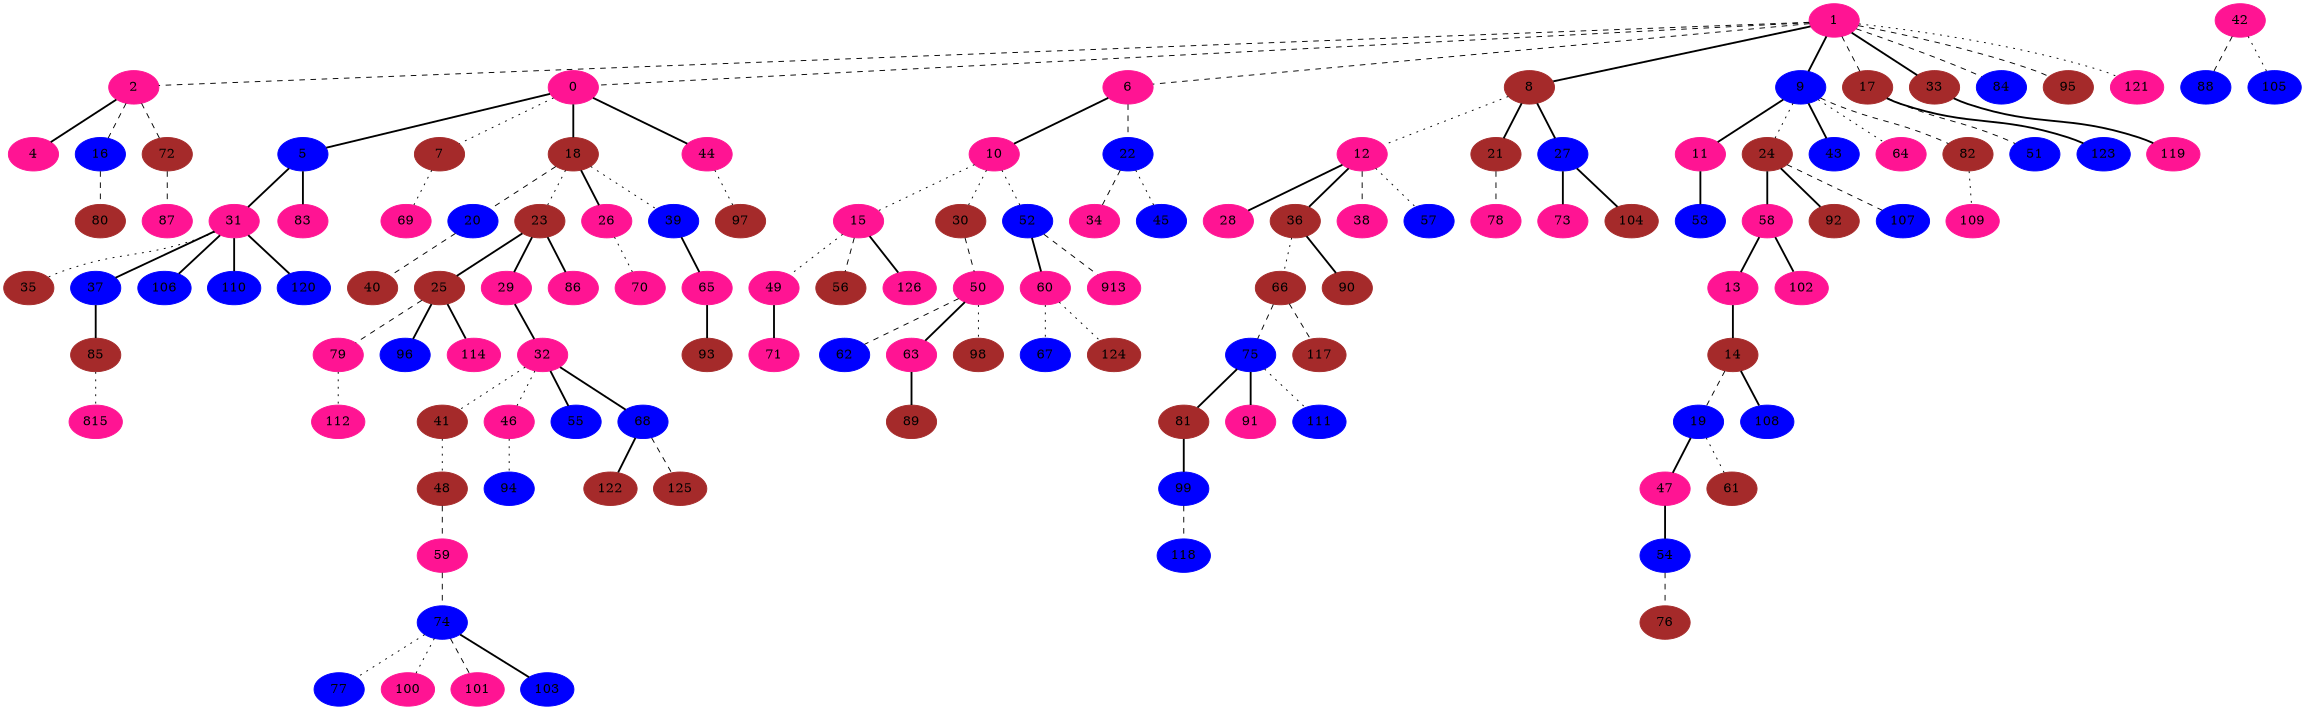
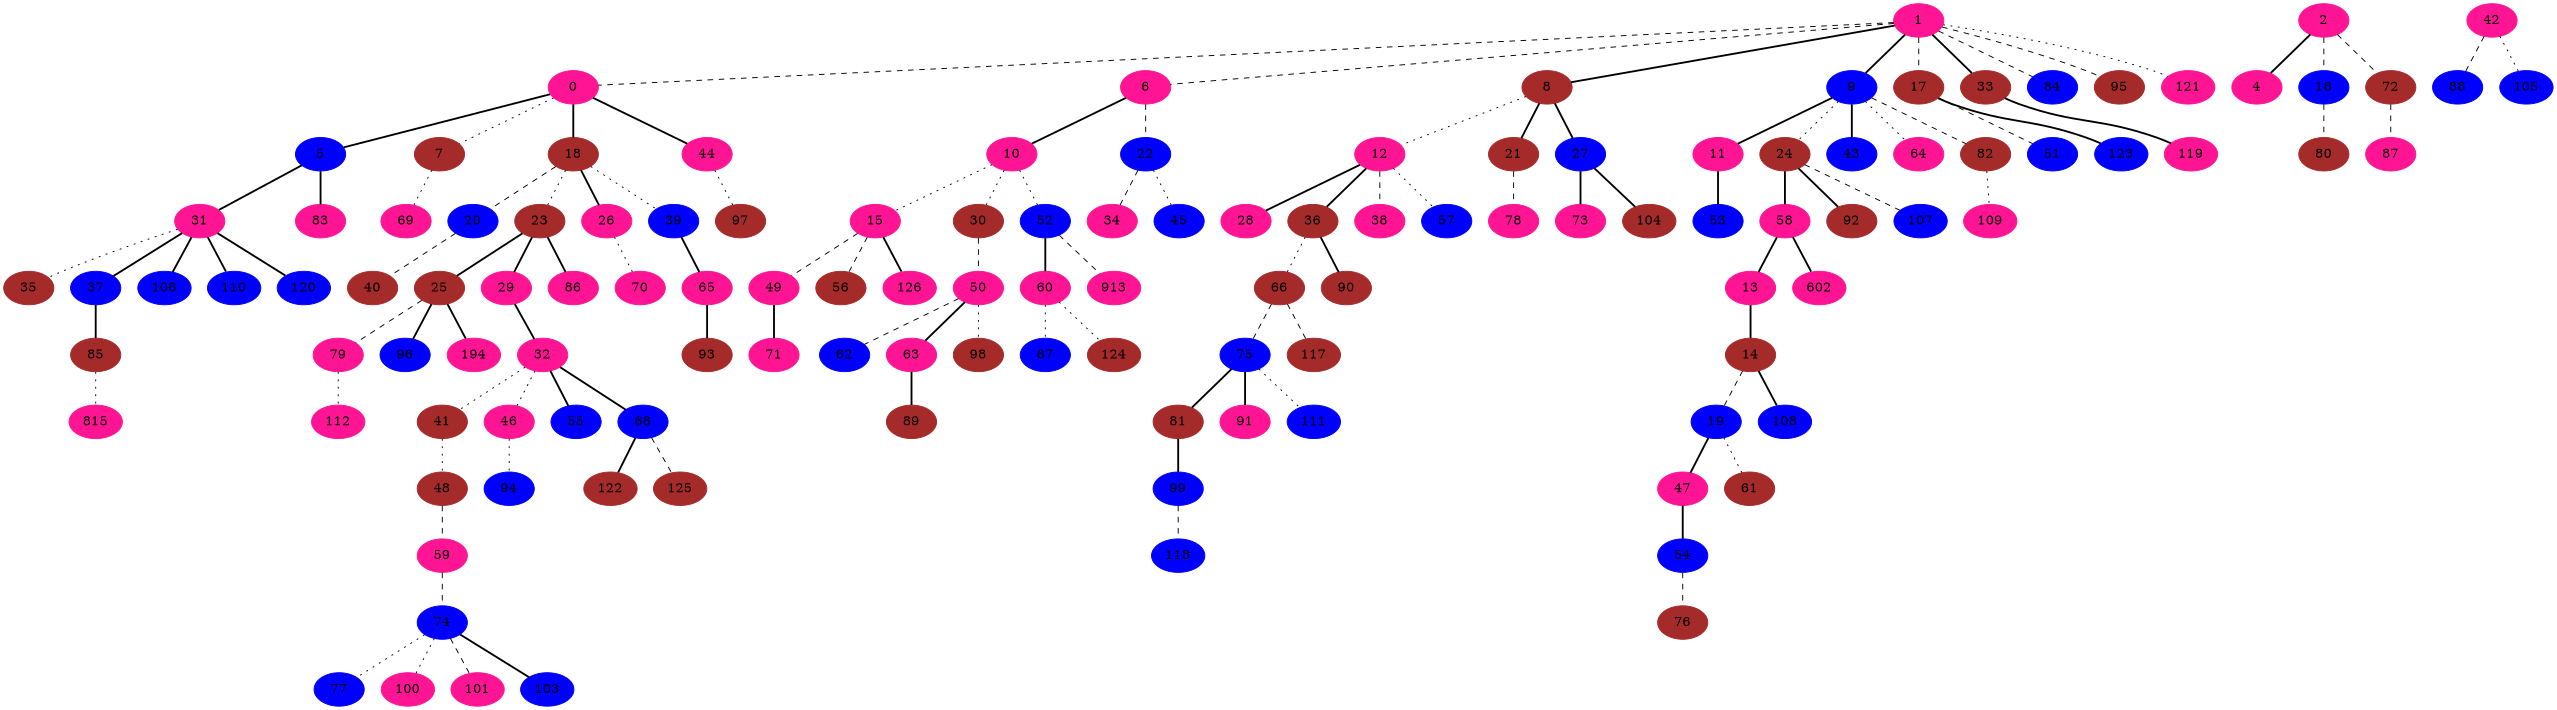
(984, 54) -> none
(816, 255) -> (825, 255)
(1802, 288) -> (1819, 288)
(474, 355) -> (474, 355)
